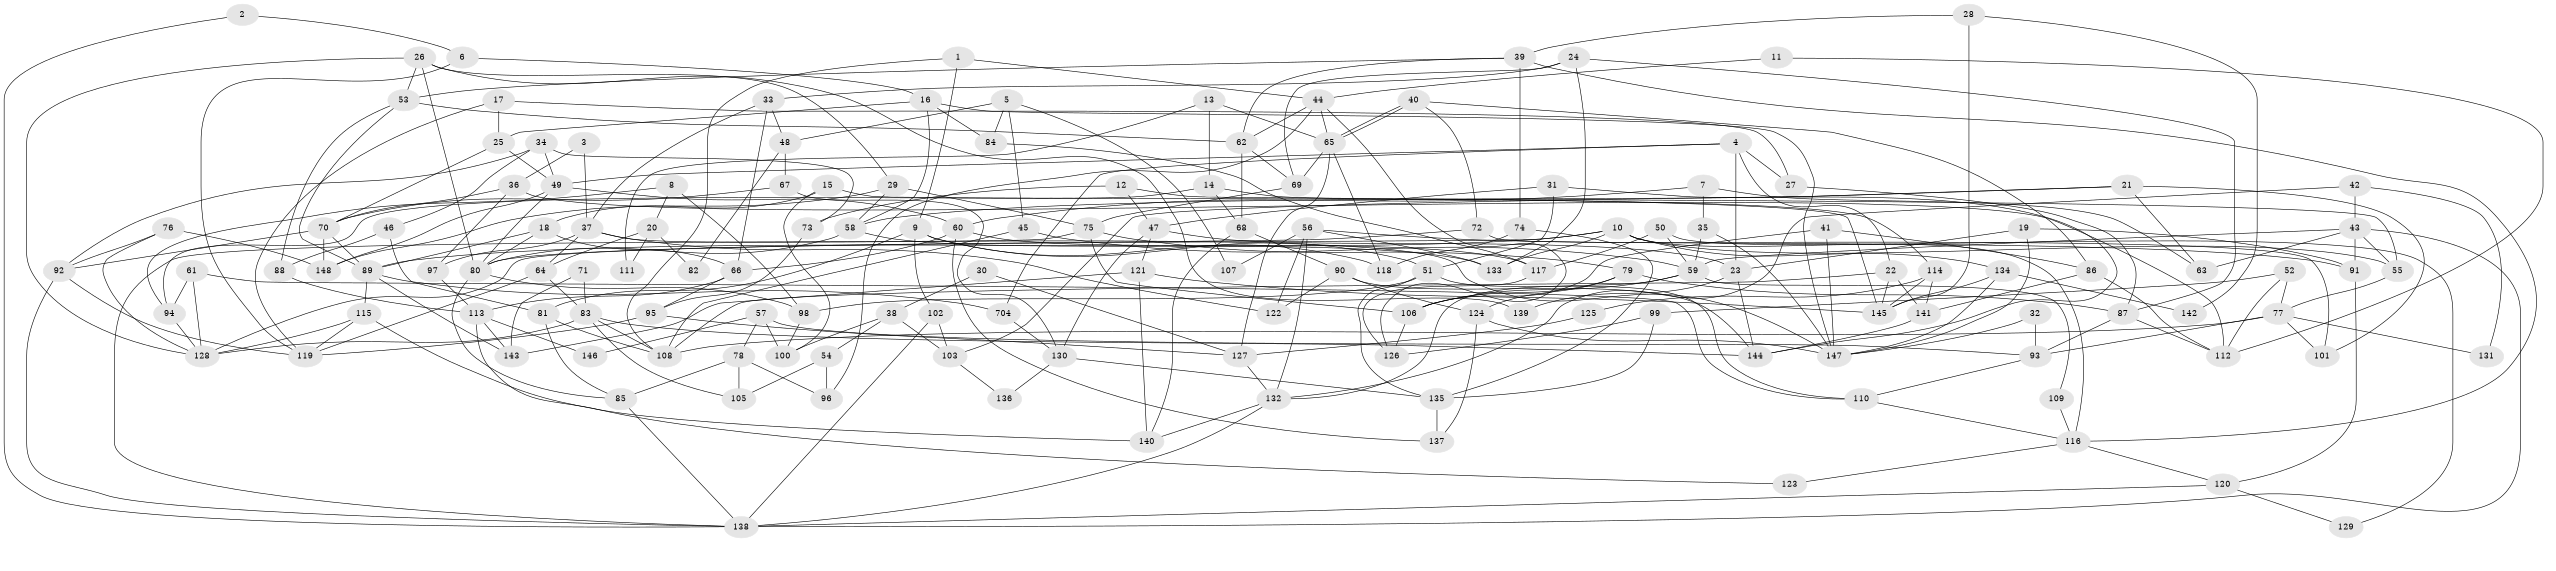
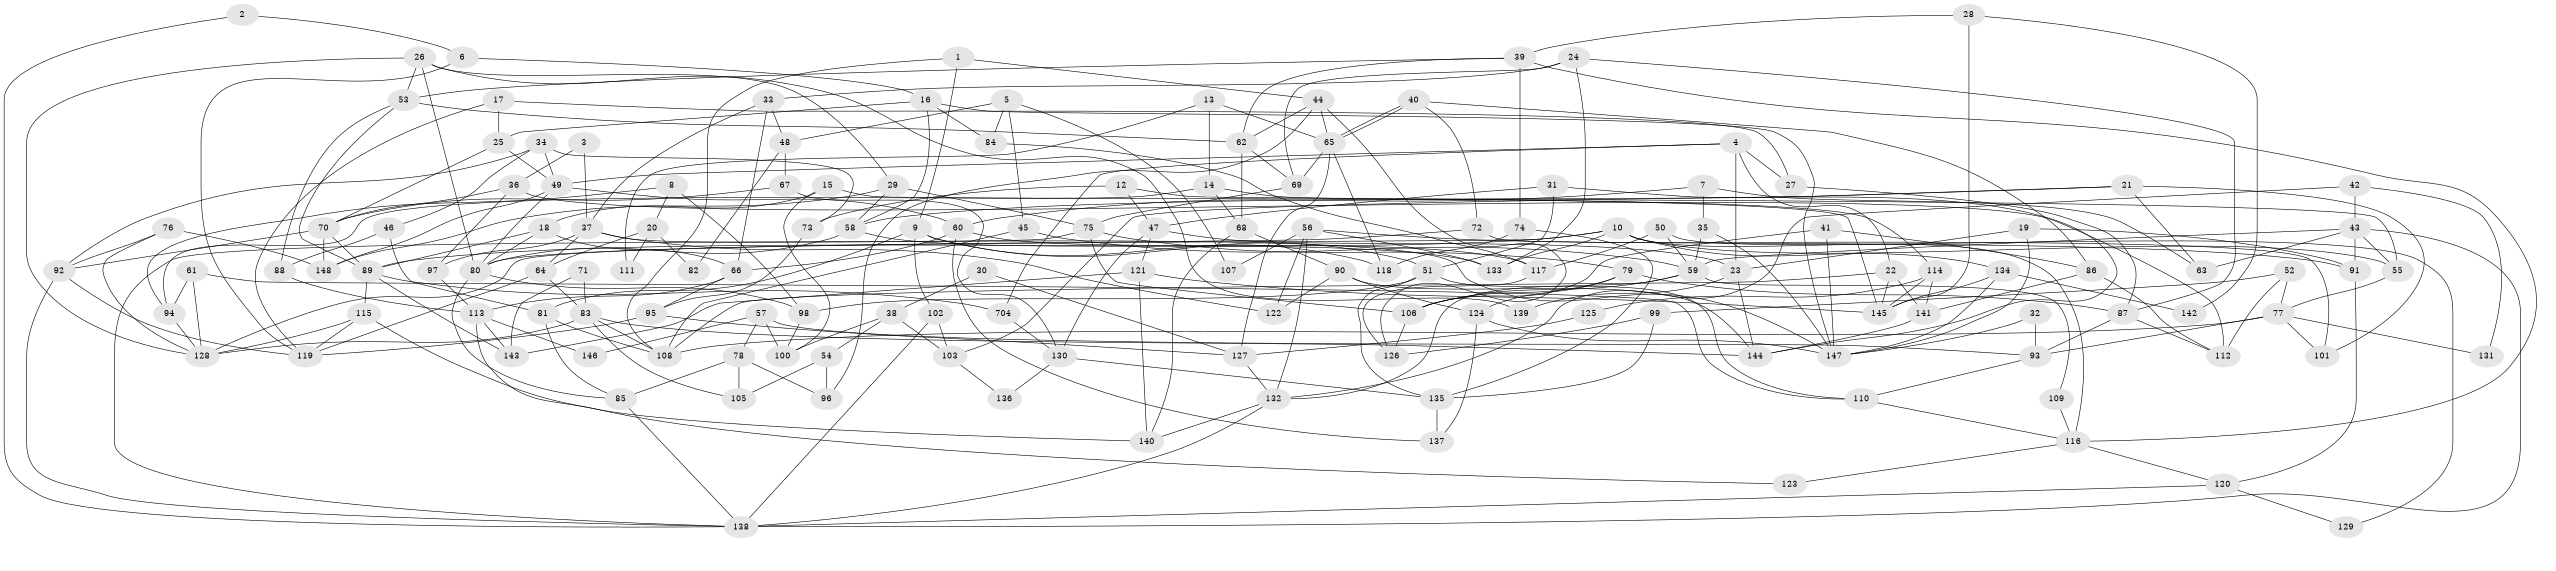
(1777, 58) -> none
